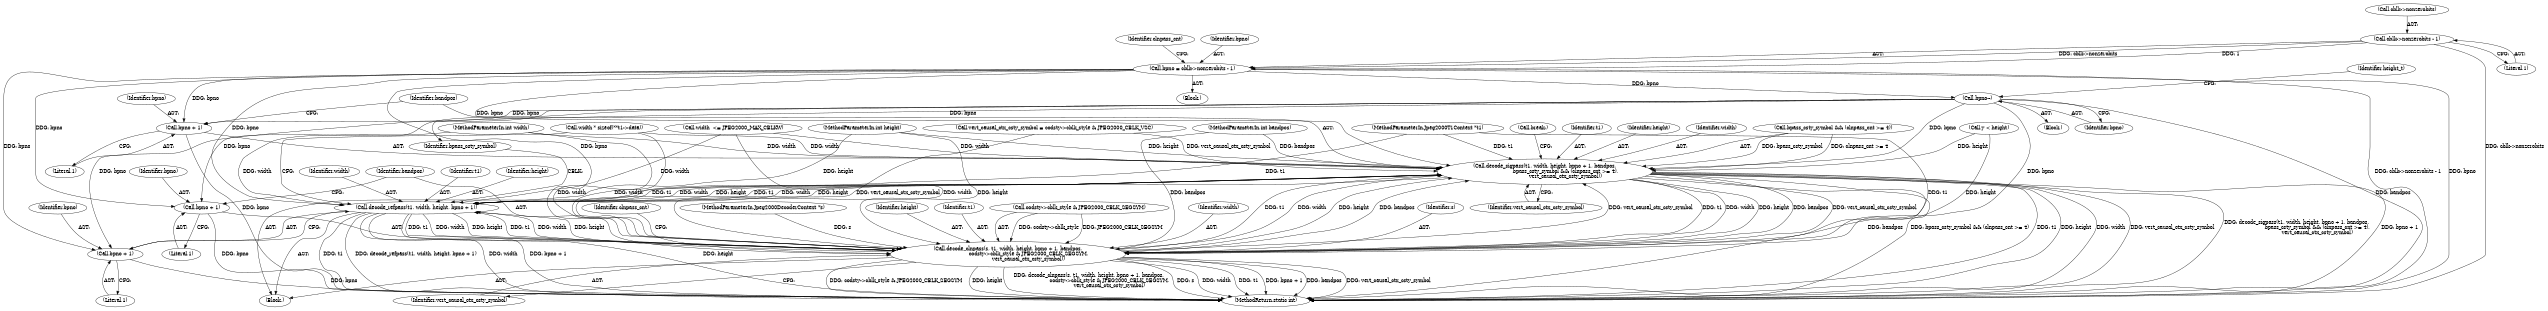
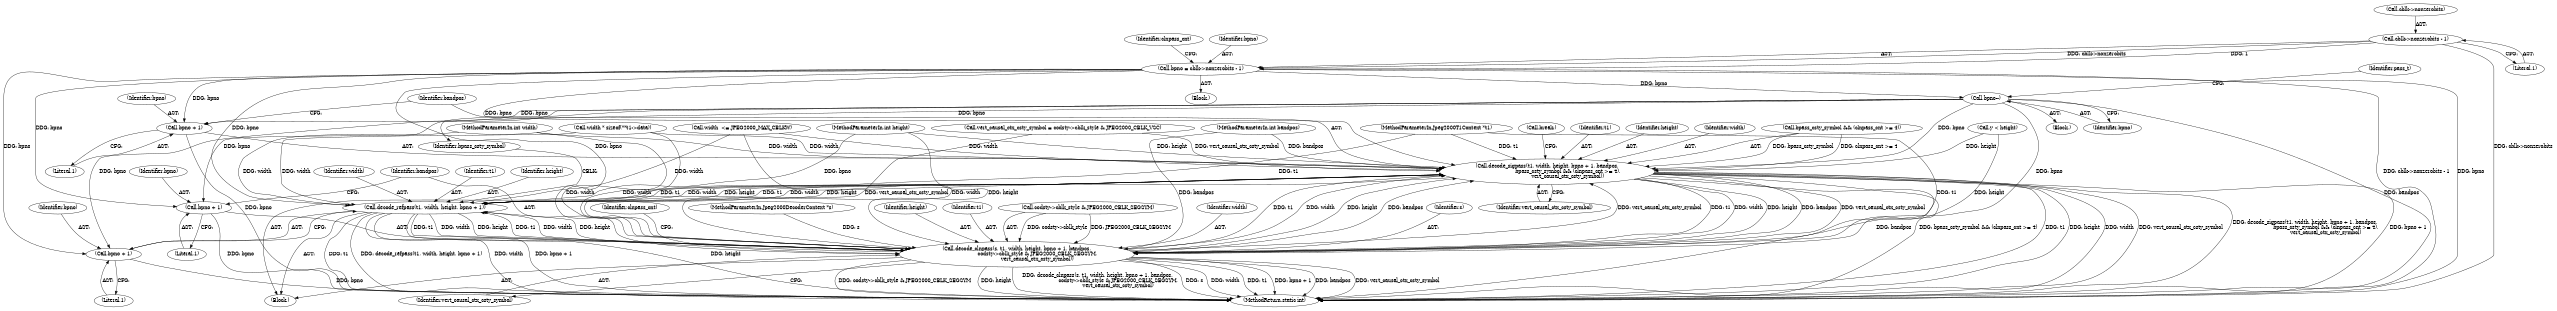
(2381, 69) -> (2390, 69)
(289, 172) -> (296, 172)
(838, 172) -> (838, 172)
